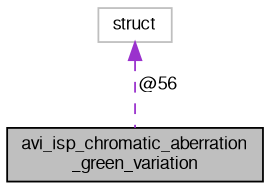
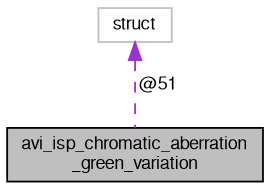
(157, 85) -> (157, 85)
